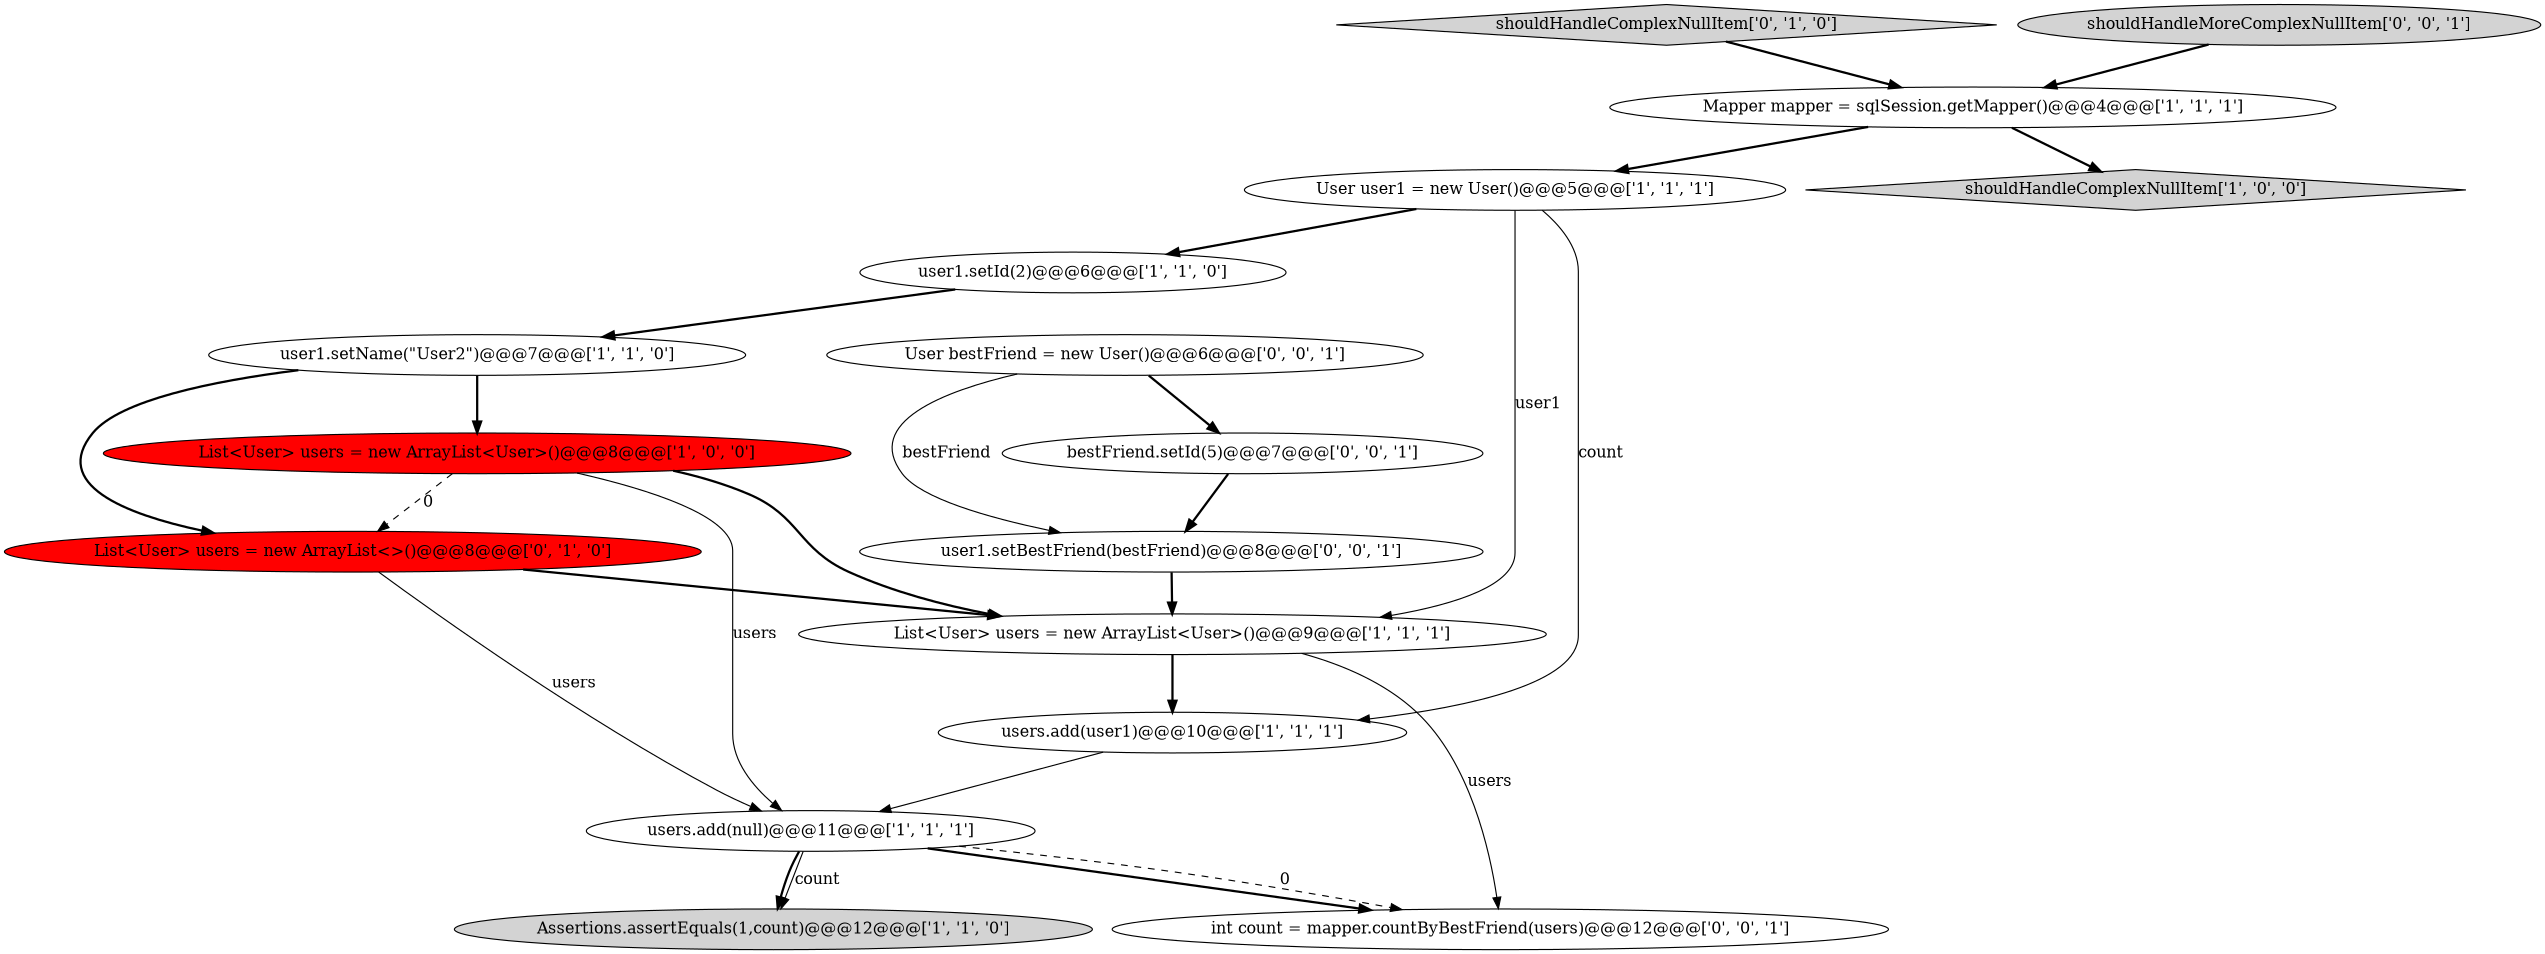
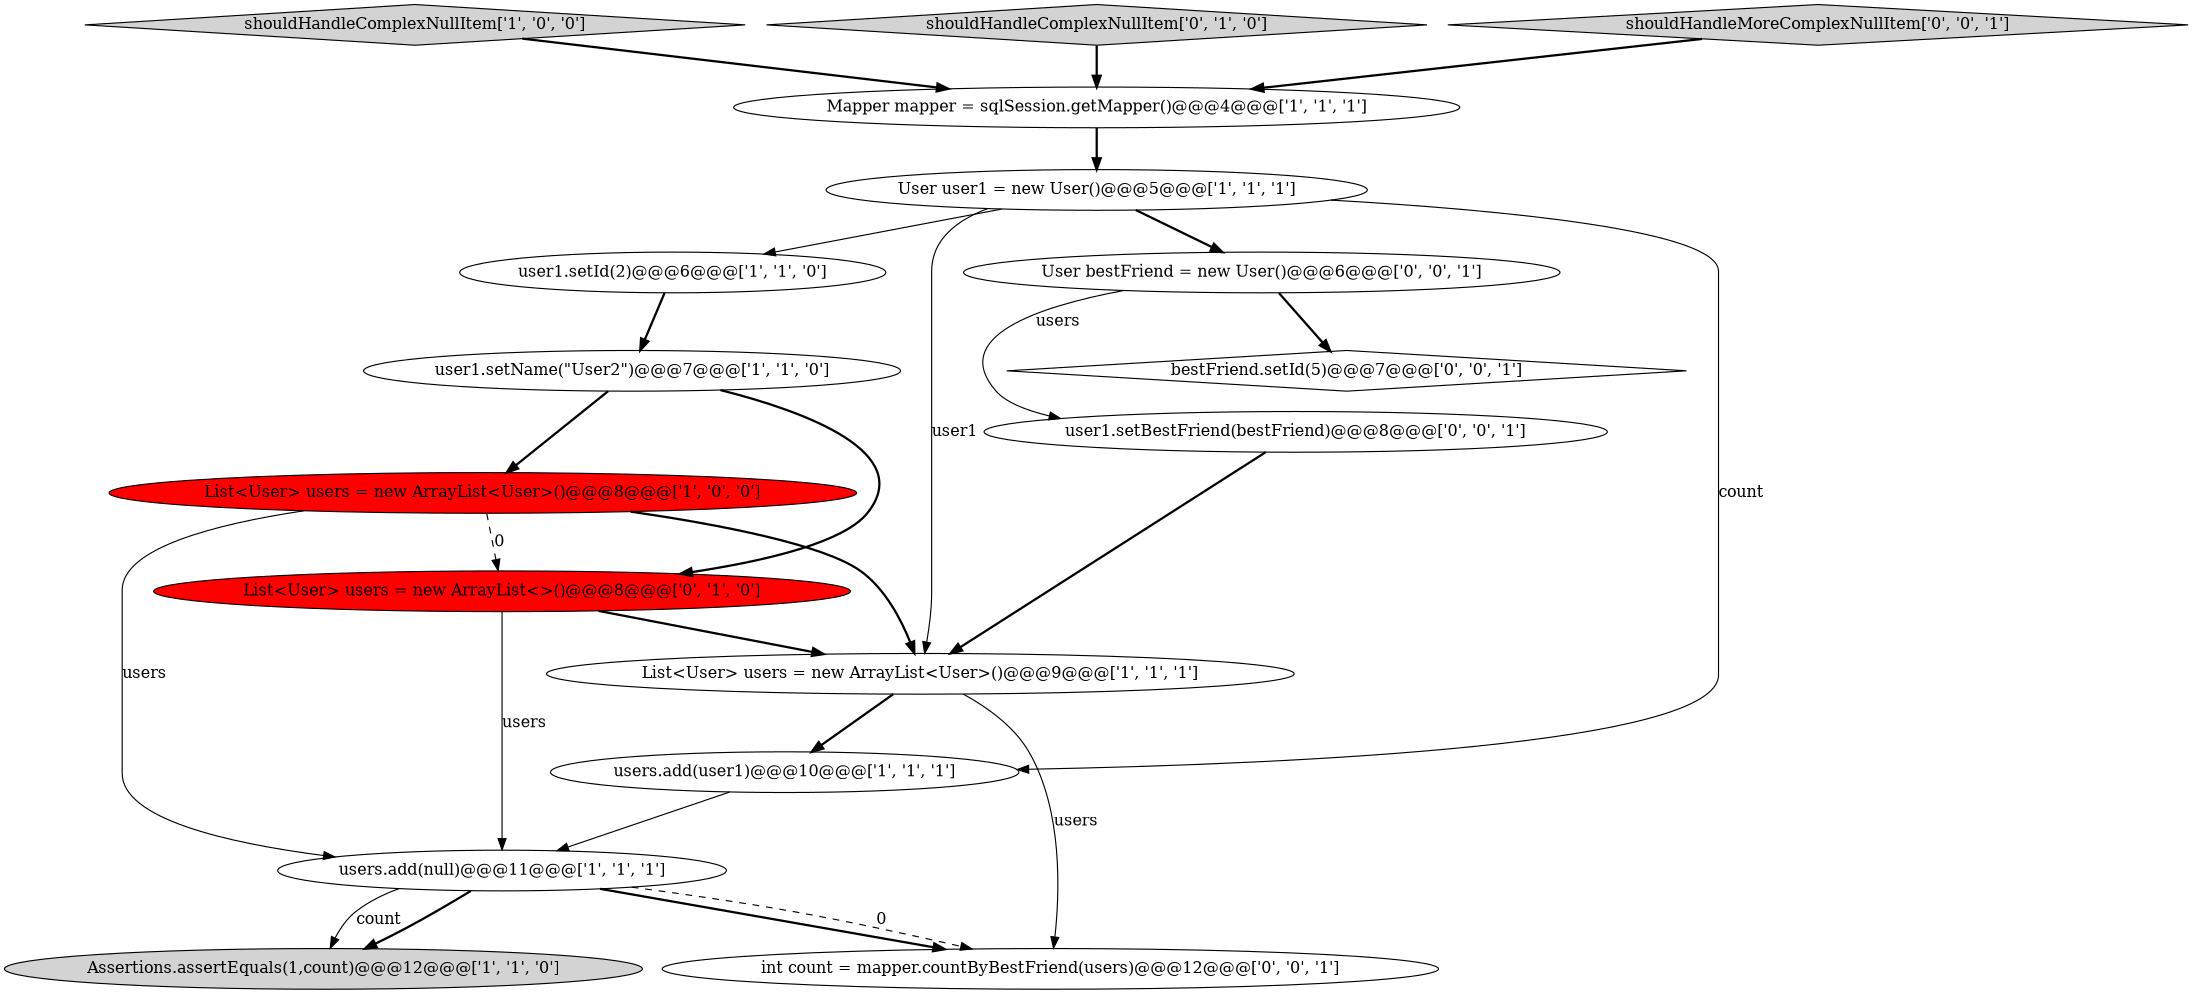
(2279, 25) -> (1818, 25)
(2051, 147) -> (730, 63)
none -> (1174, 229)
(1298, 231) -> (888, 231)
(947, 453) -> (1058, 322)
(1243, 453) -> (1347, 371)
(1210, 498) -> none
